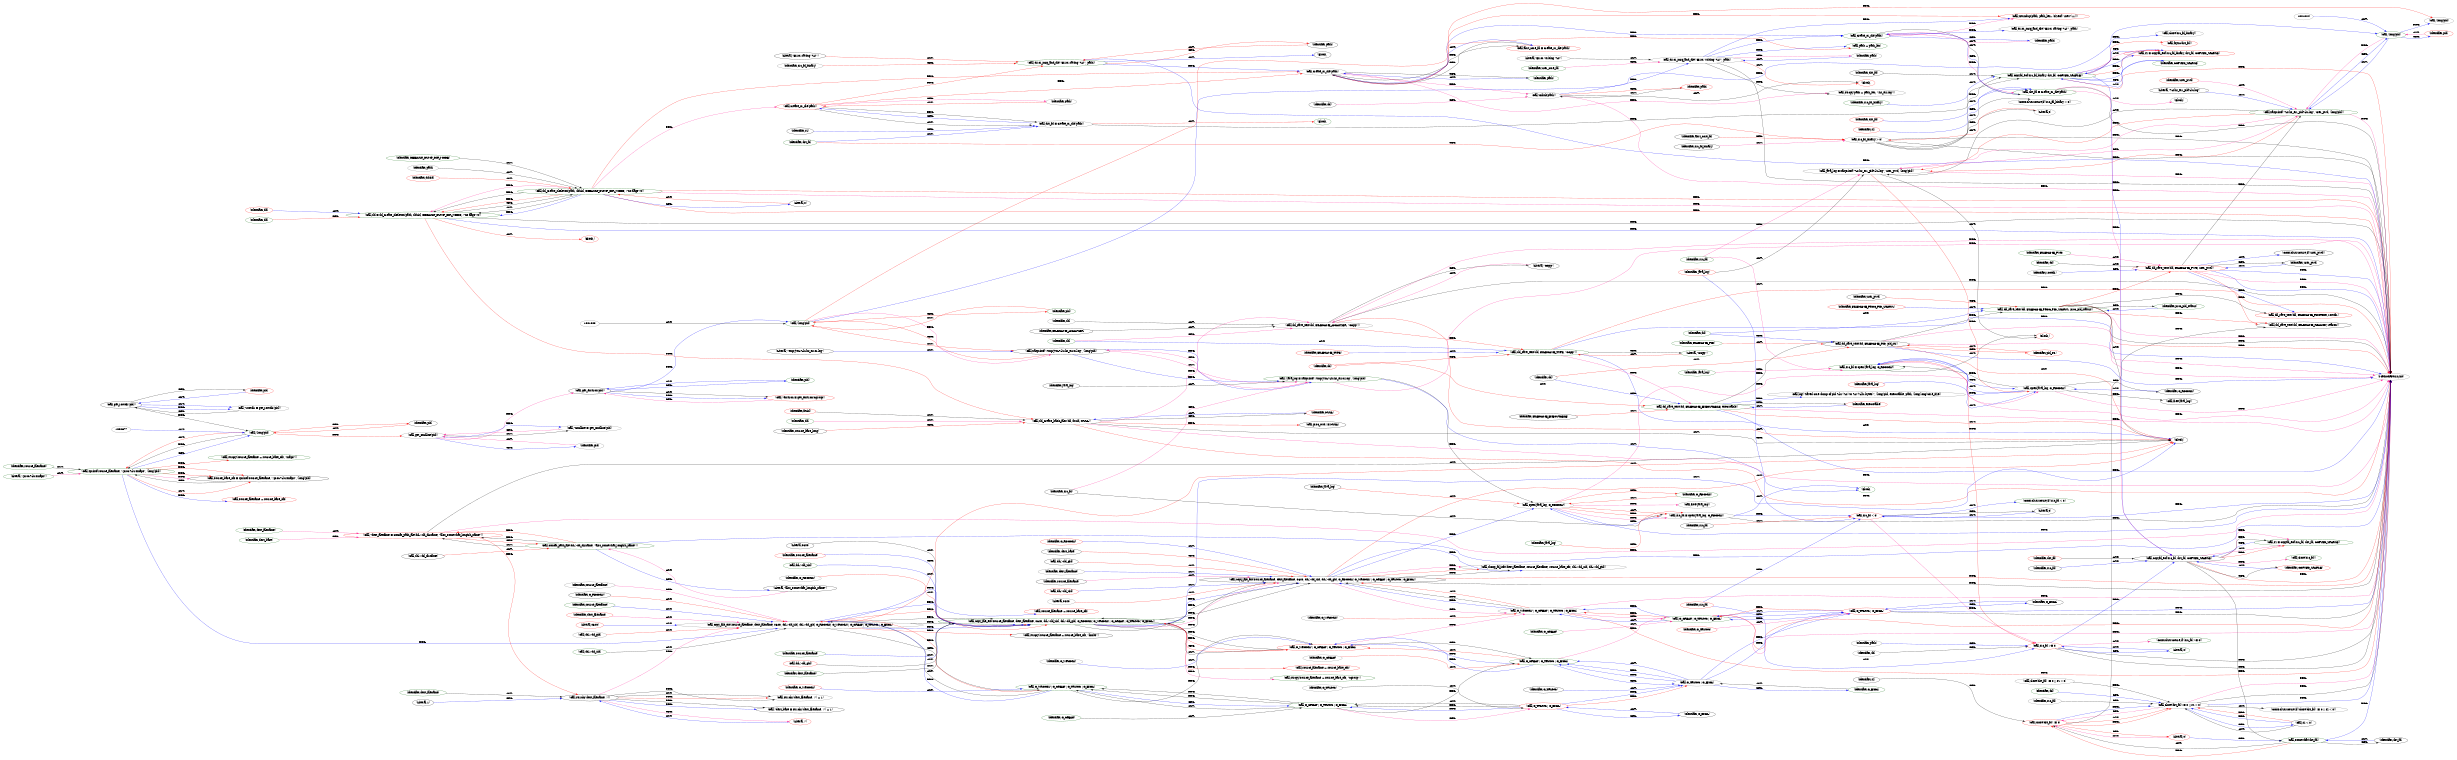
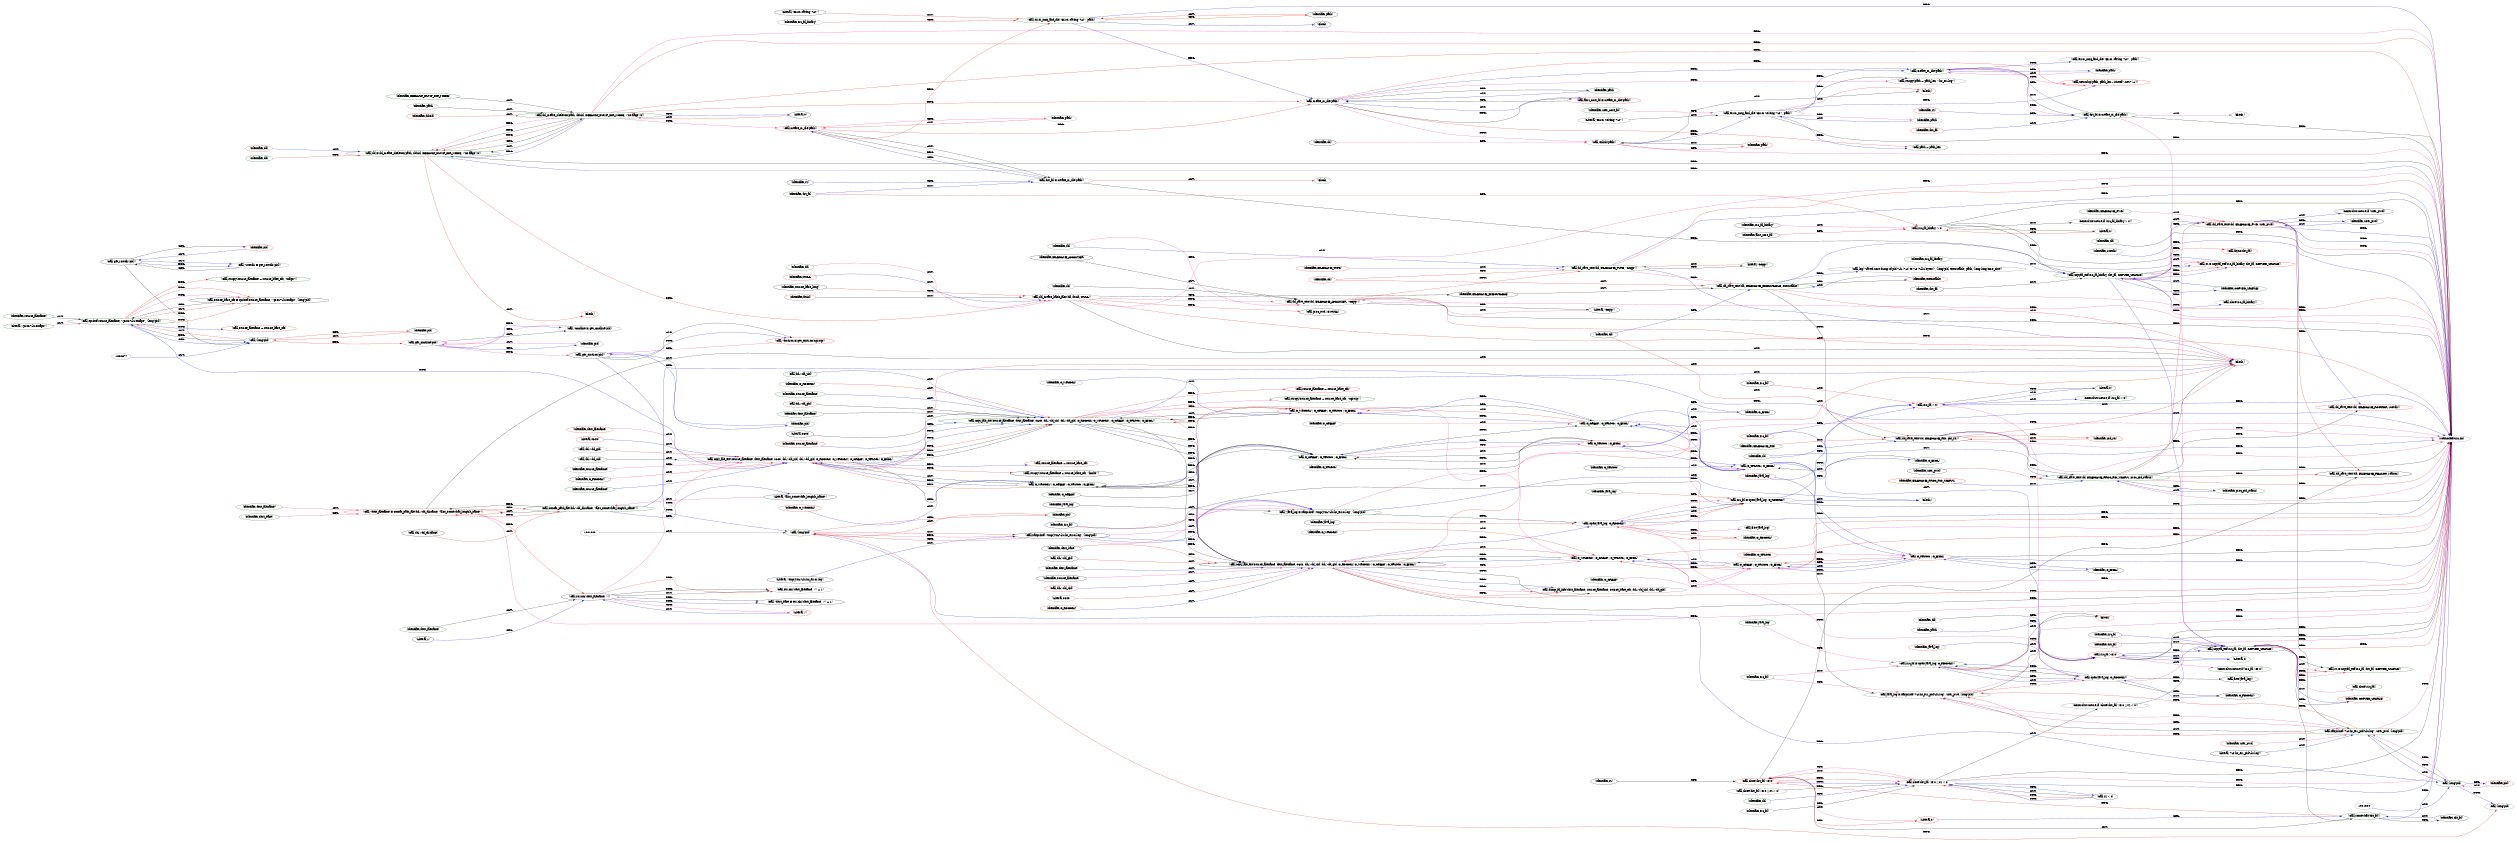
(1621, 413) -> (1614, 292)
(1202, 417) -> (1283, 296)
(2238, 547) -> (2183, 671)
